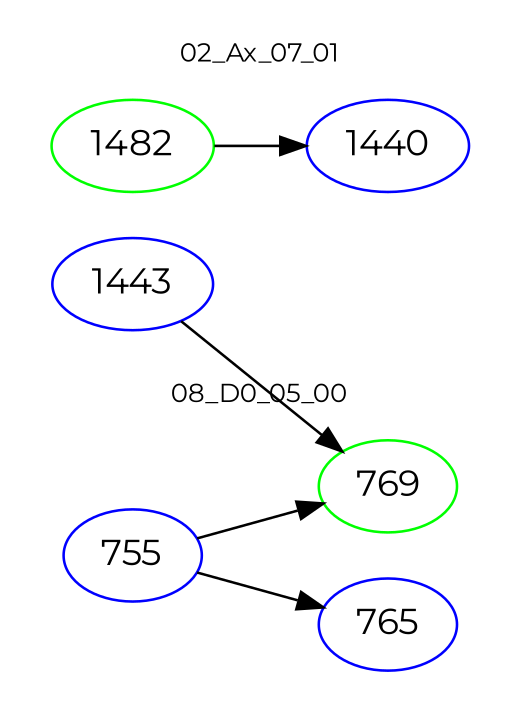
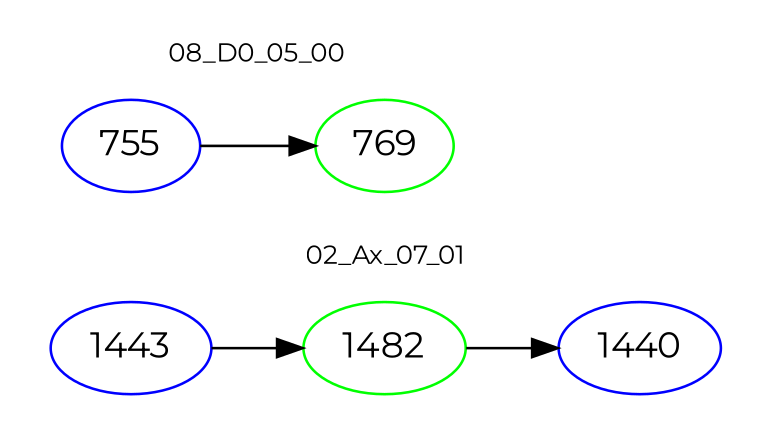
(262, 387) -> (244, 348)
(388, 625) -> none
